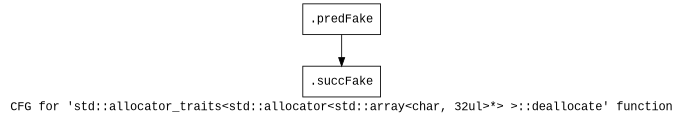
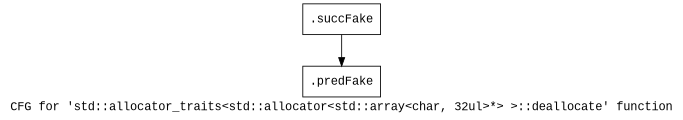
(342, 46) -> (342, 46)
